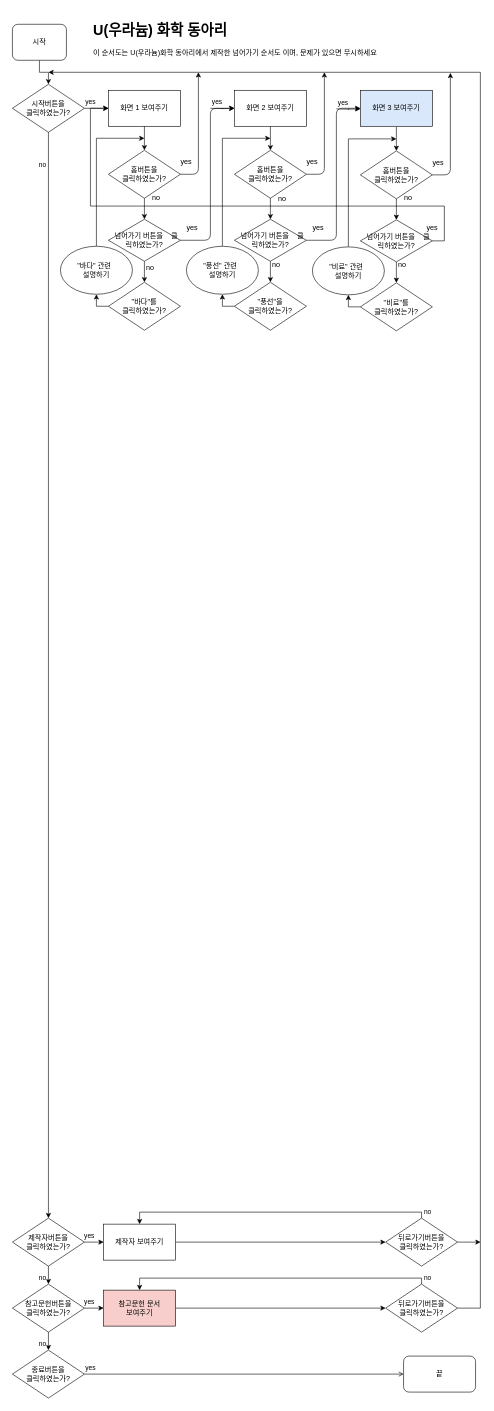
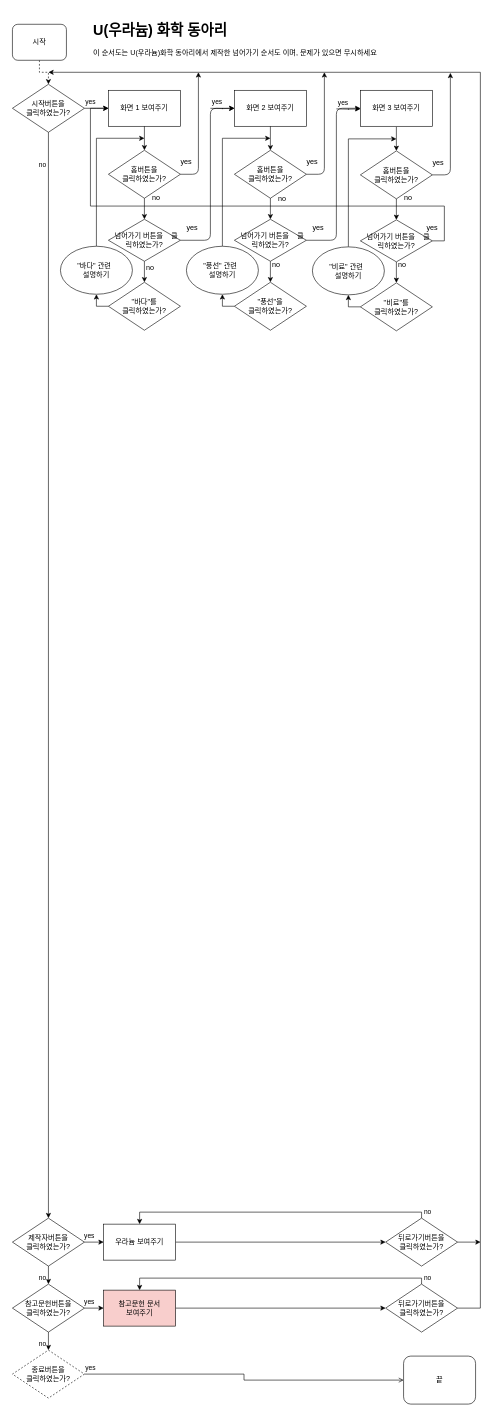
(41, 72) -> (41, 72)
(396, 108) -> (396, 108)
(140, 1242) -> (140, 1242)
(48, 1374) -> (48, 1374)
(440, 1374) -> (440, 1380)
